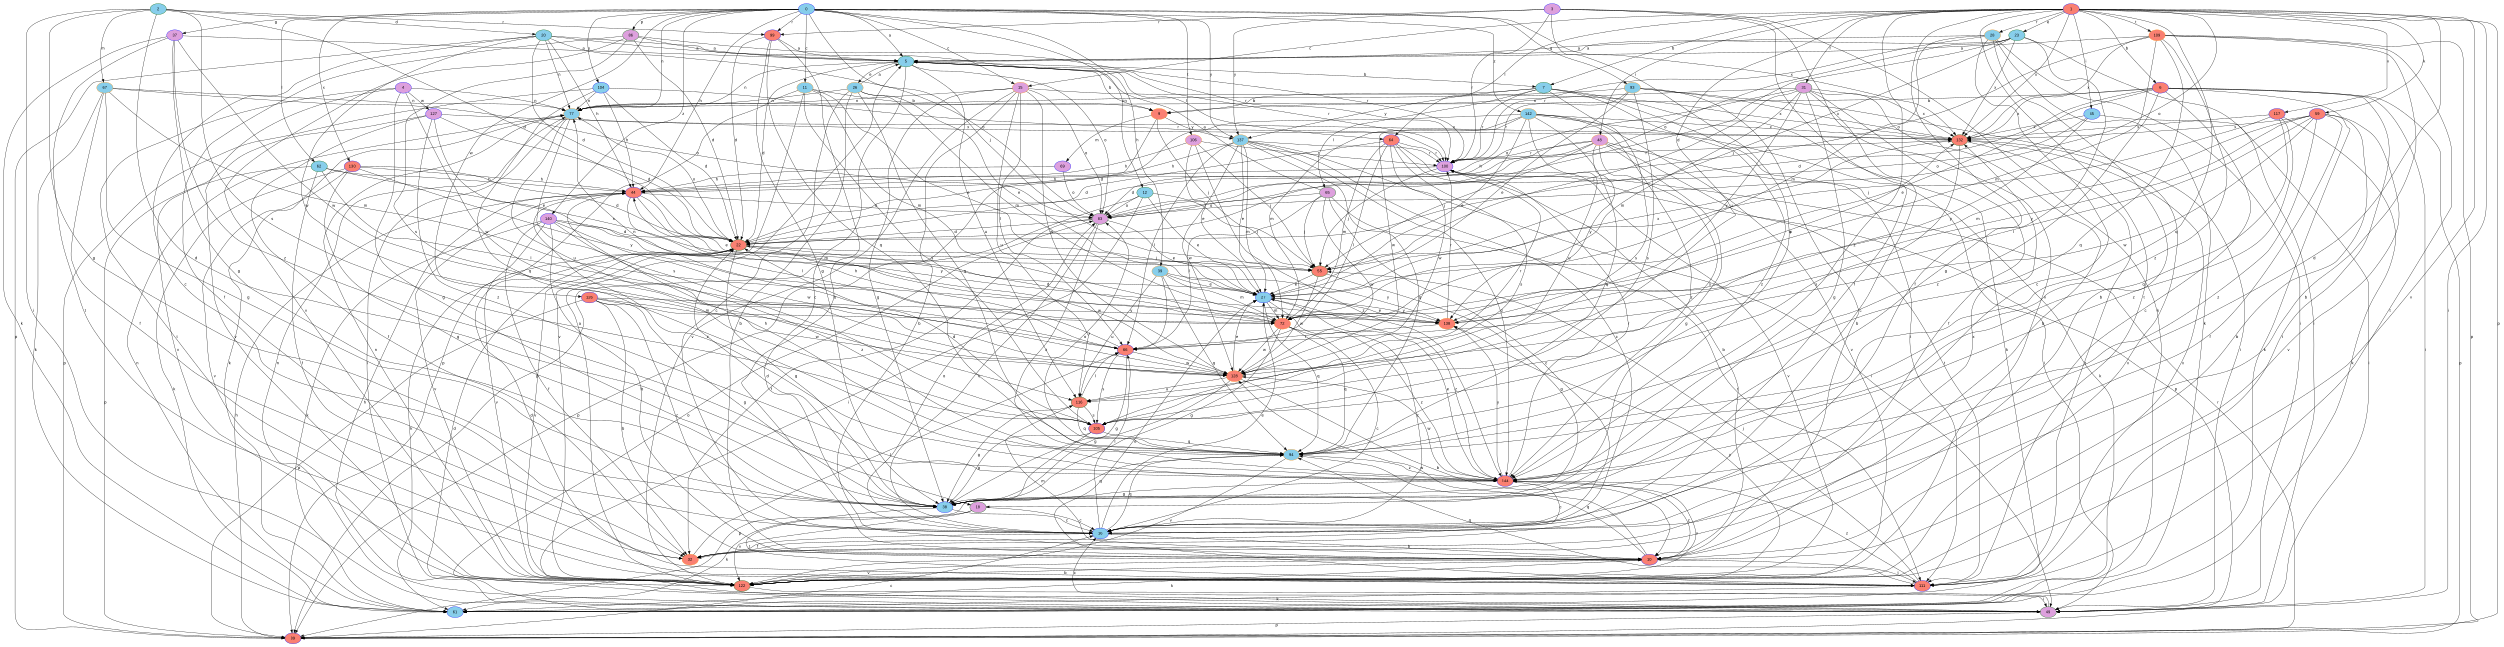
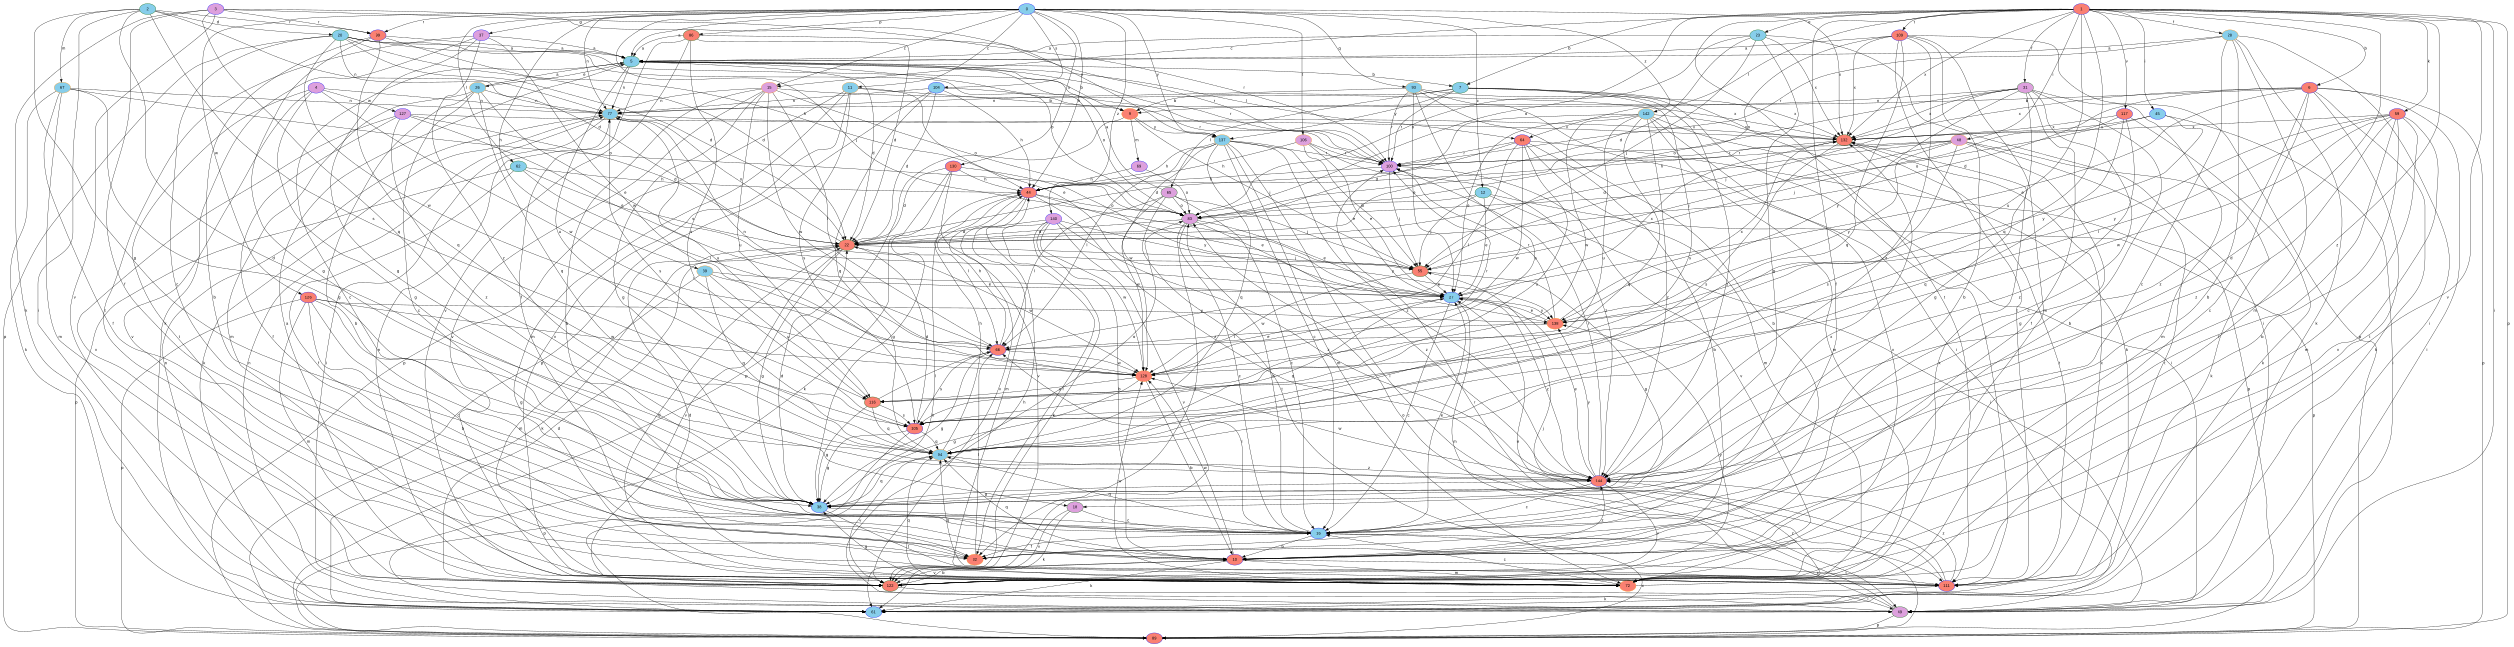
(631, 35) -> (691, 35)
(2157, 35) -> (1900, 35)
(1291, 283) -> none
(1358, 552) -> (1430, 573)
